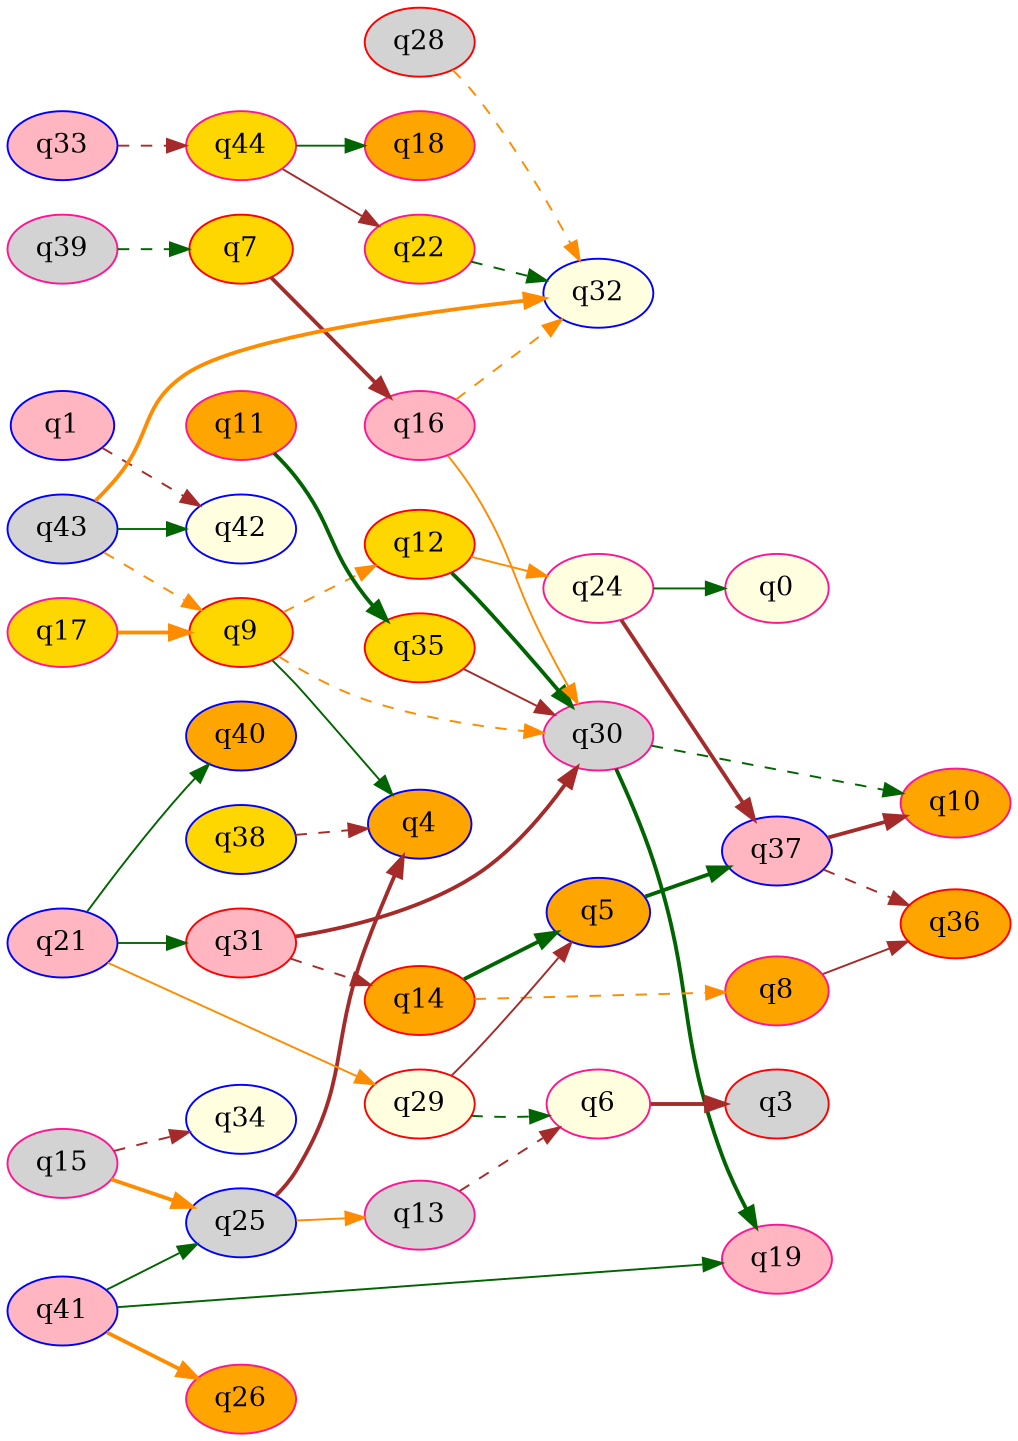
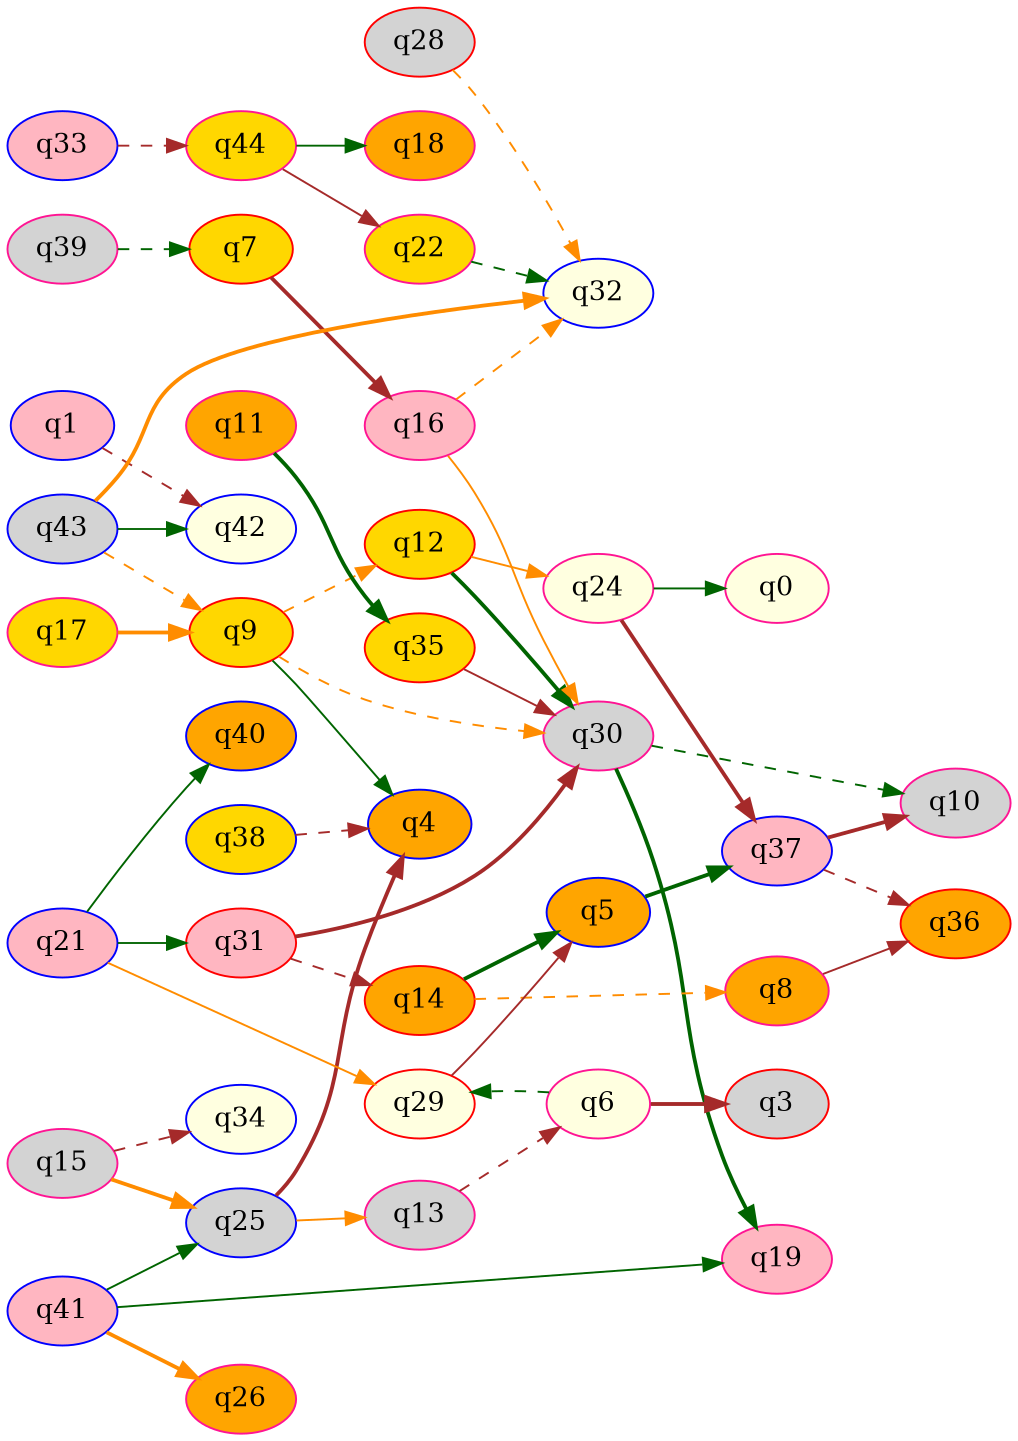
(956, 803) -> (956, 803)
(500, 1117) -> (520, 1091)
